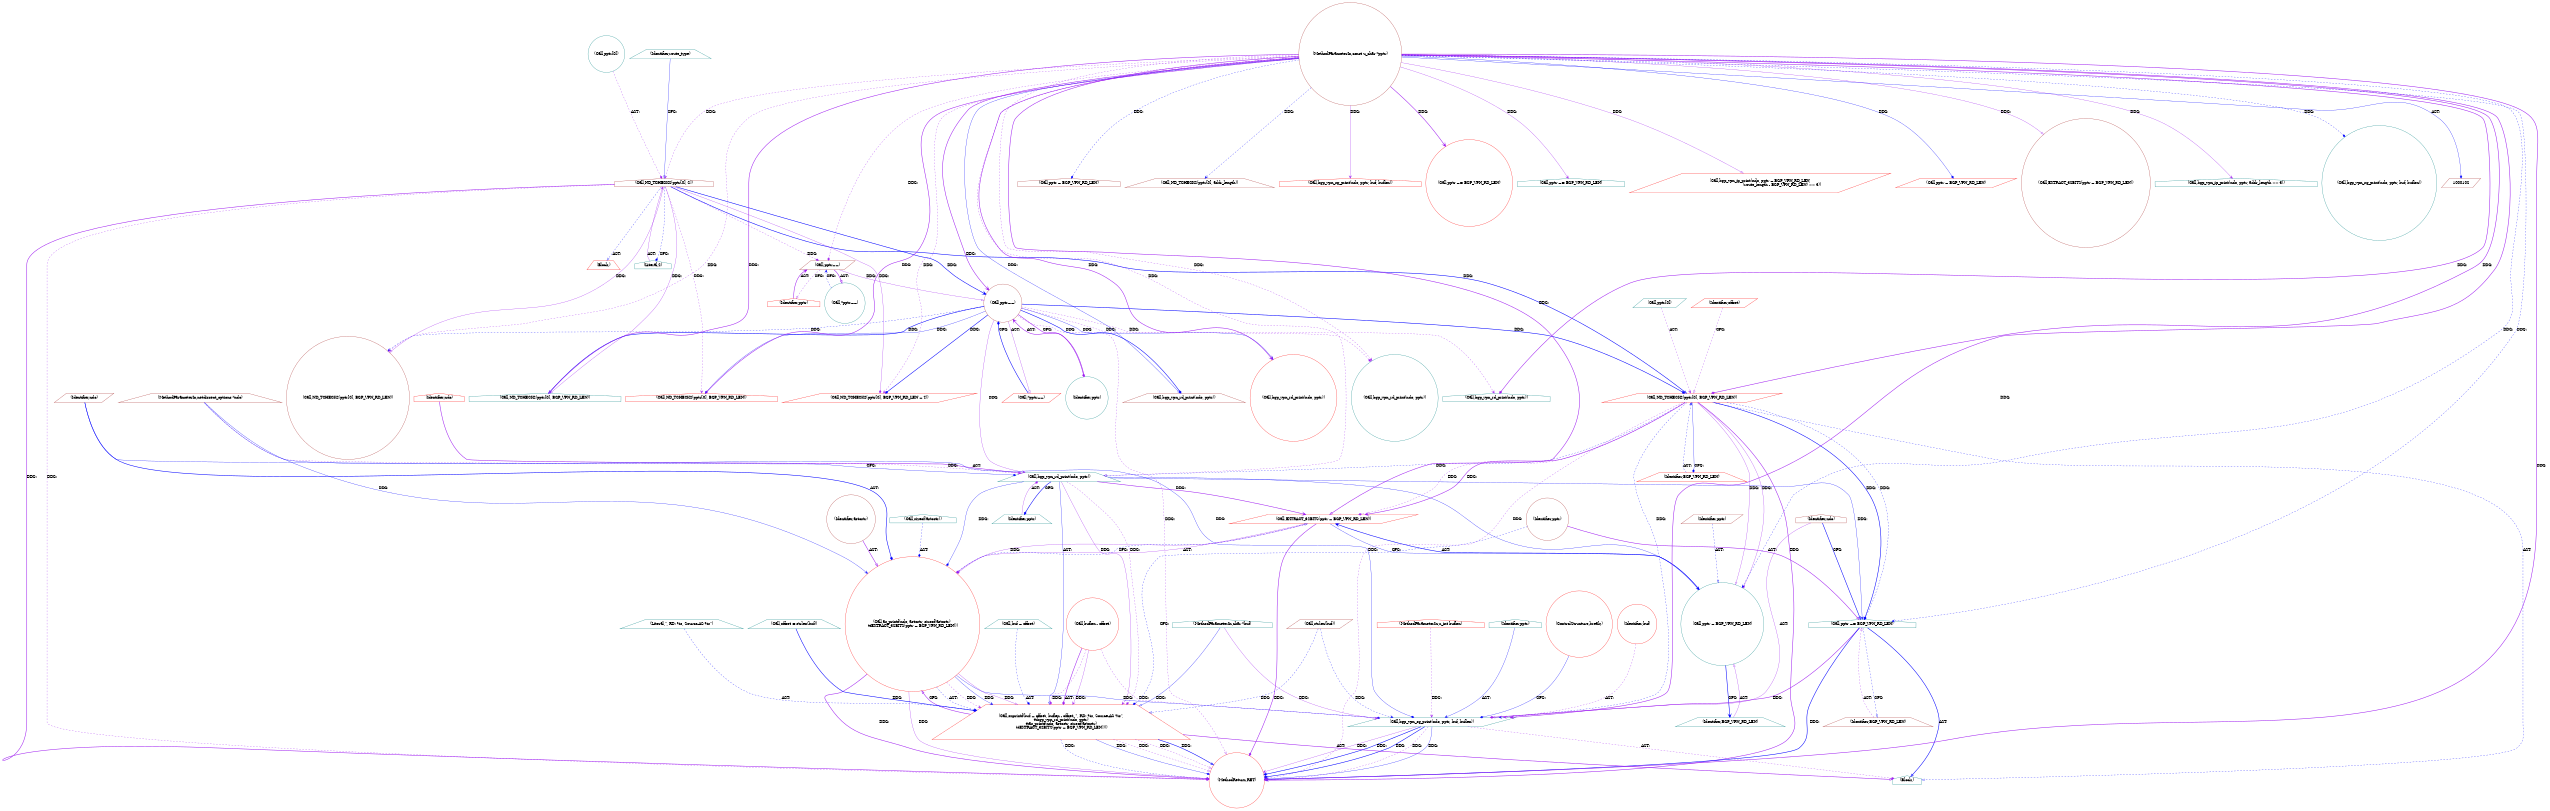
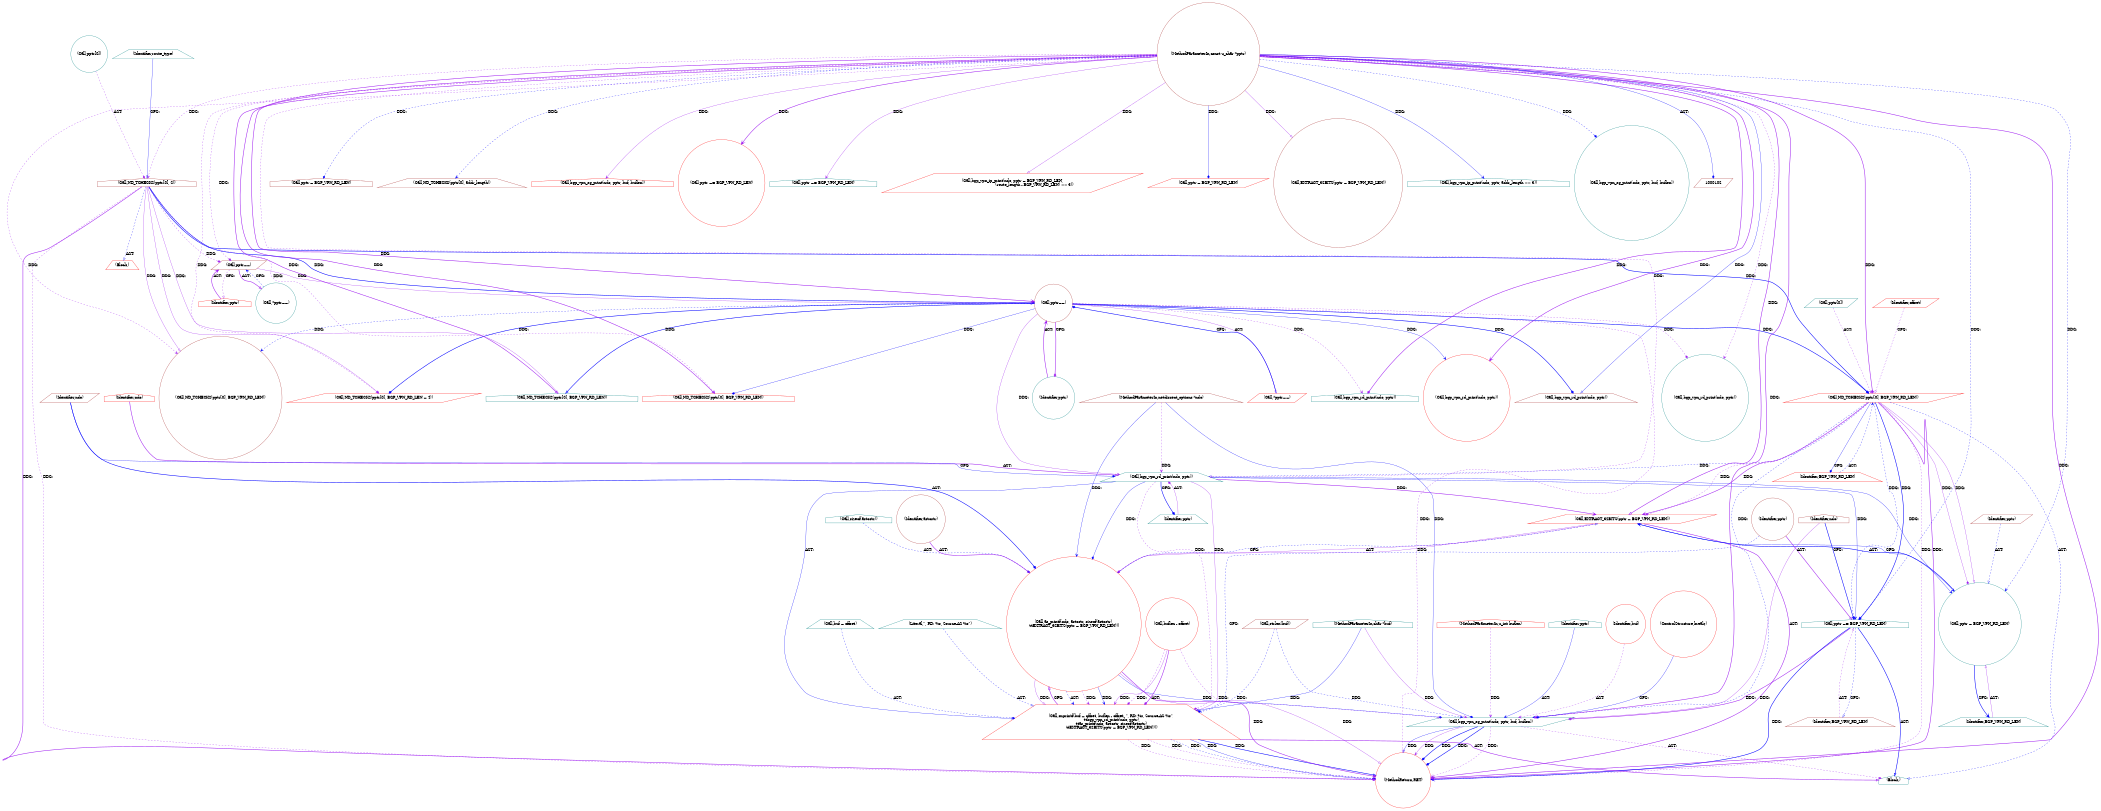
(1892, 75) -> (1378, 106)
(653, 265) -> none
(794, 624) -> none
